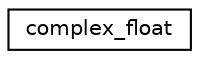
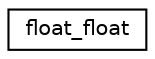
(100, 30) -> (77, 30)
